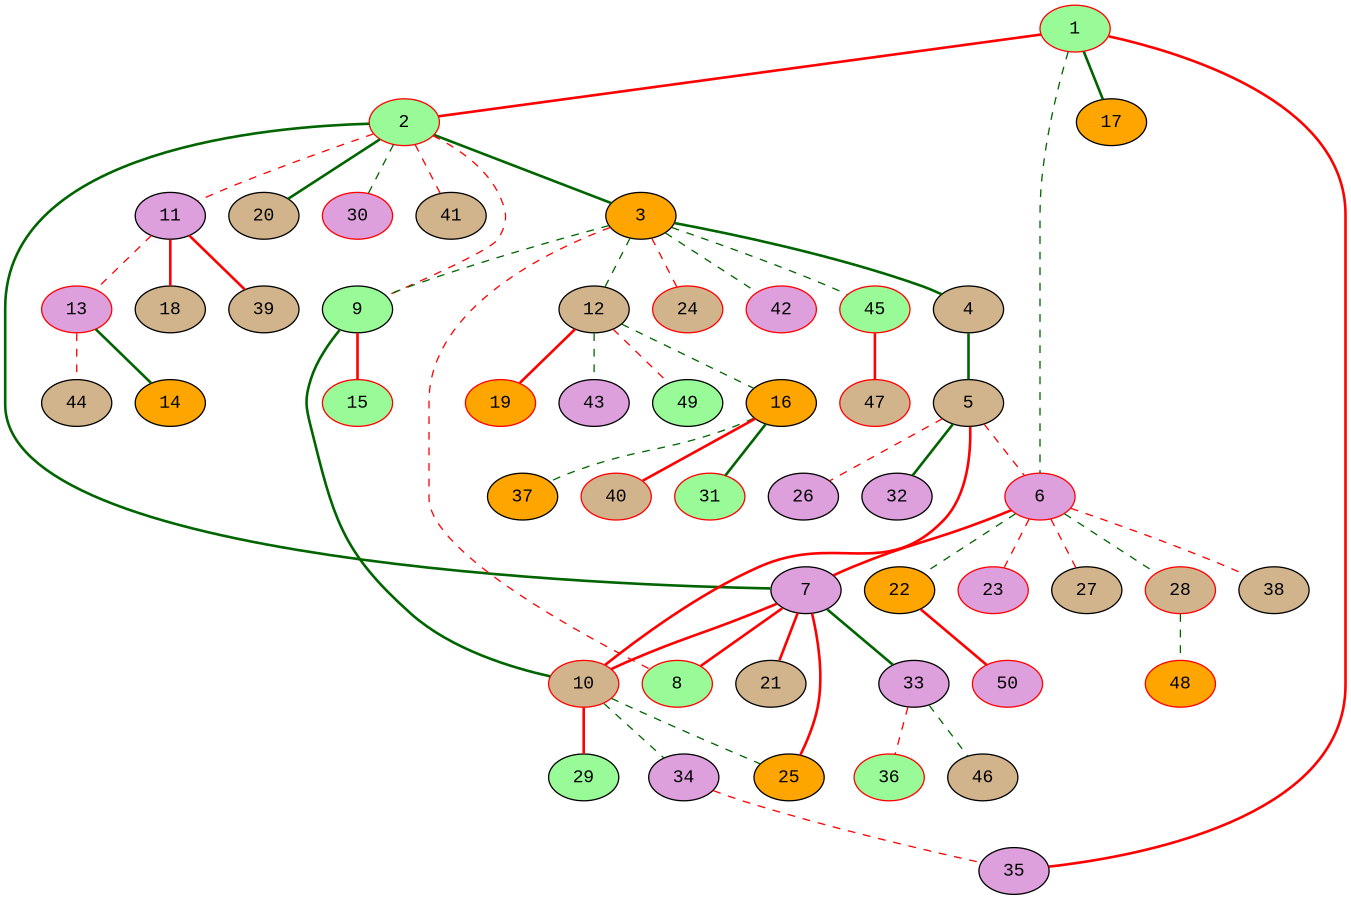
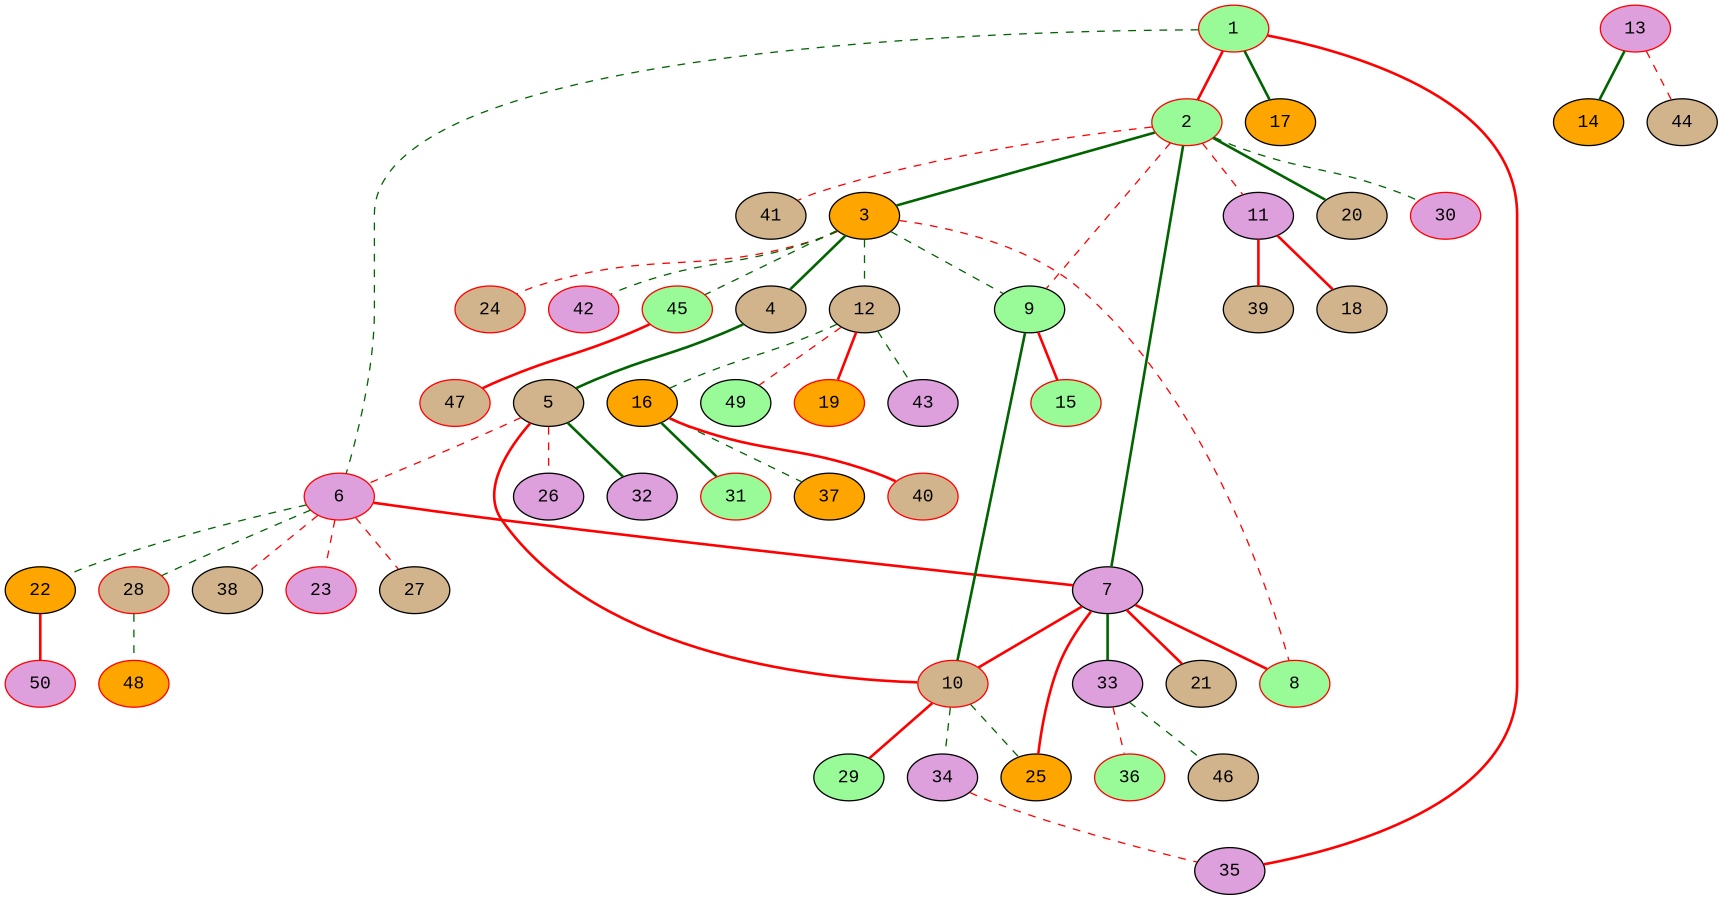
(124, 262) -> none
